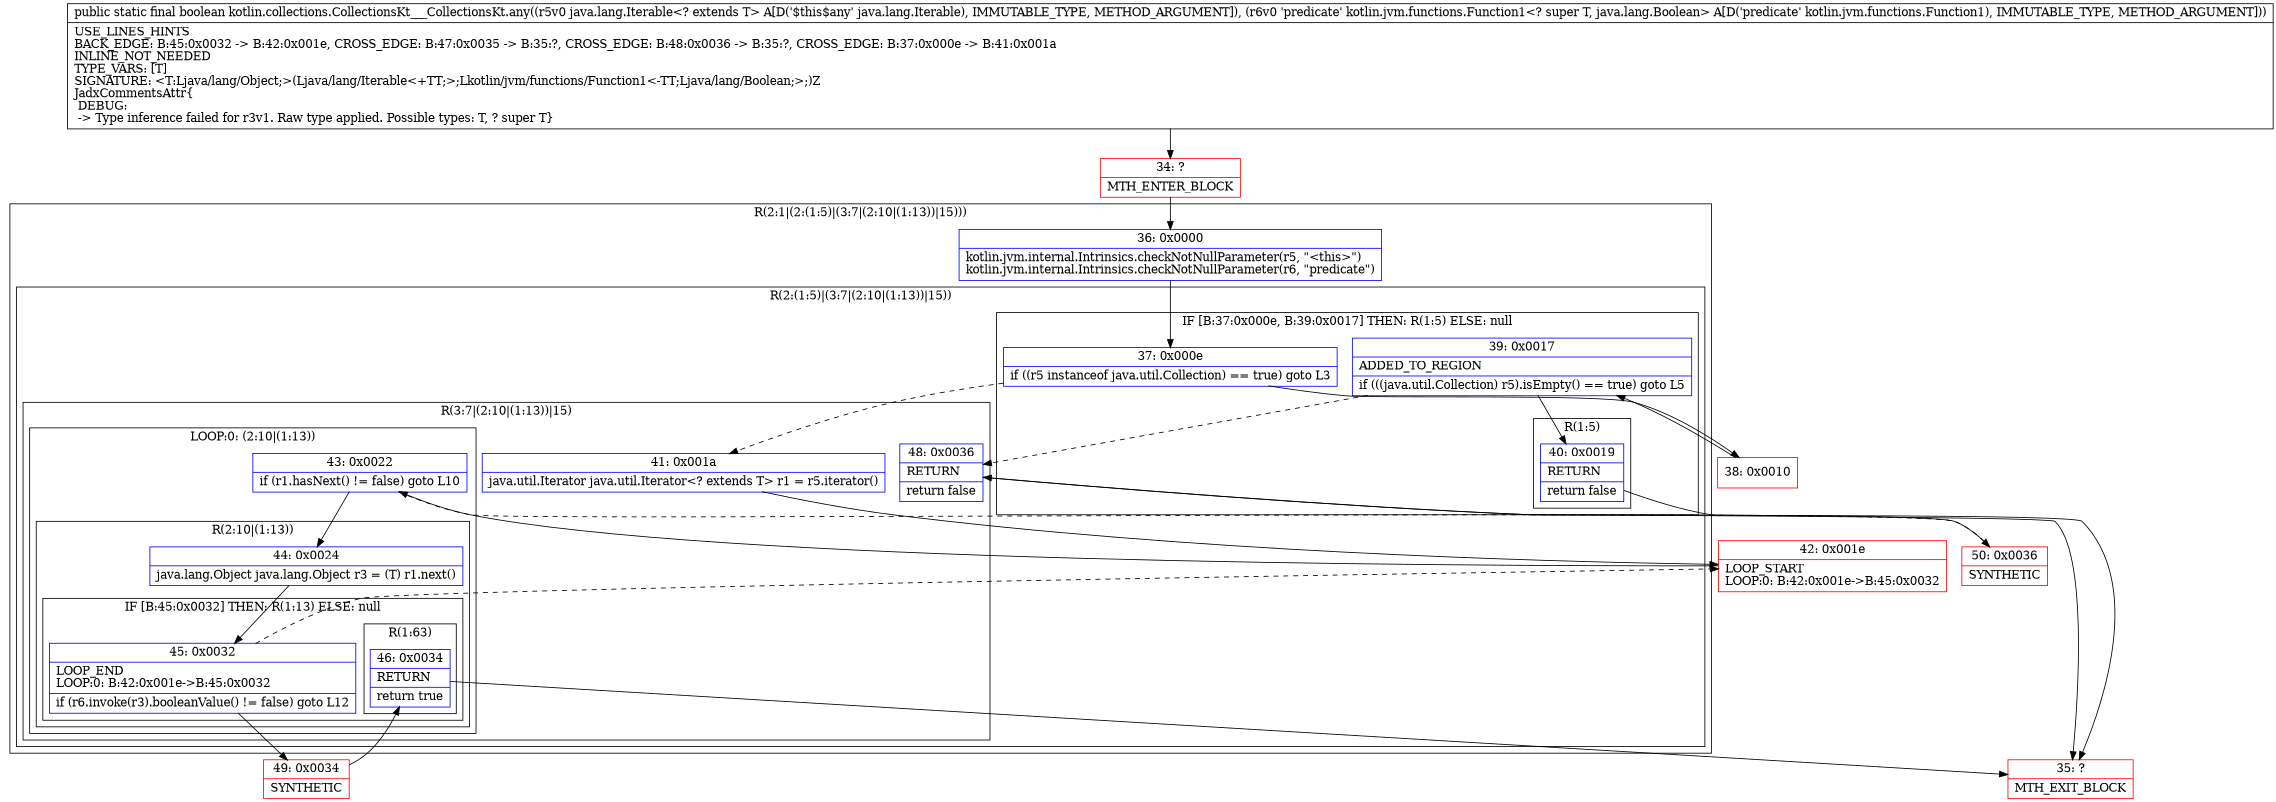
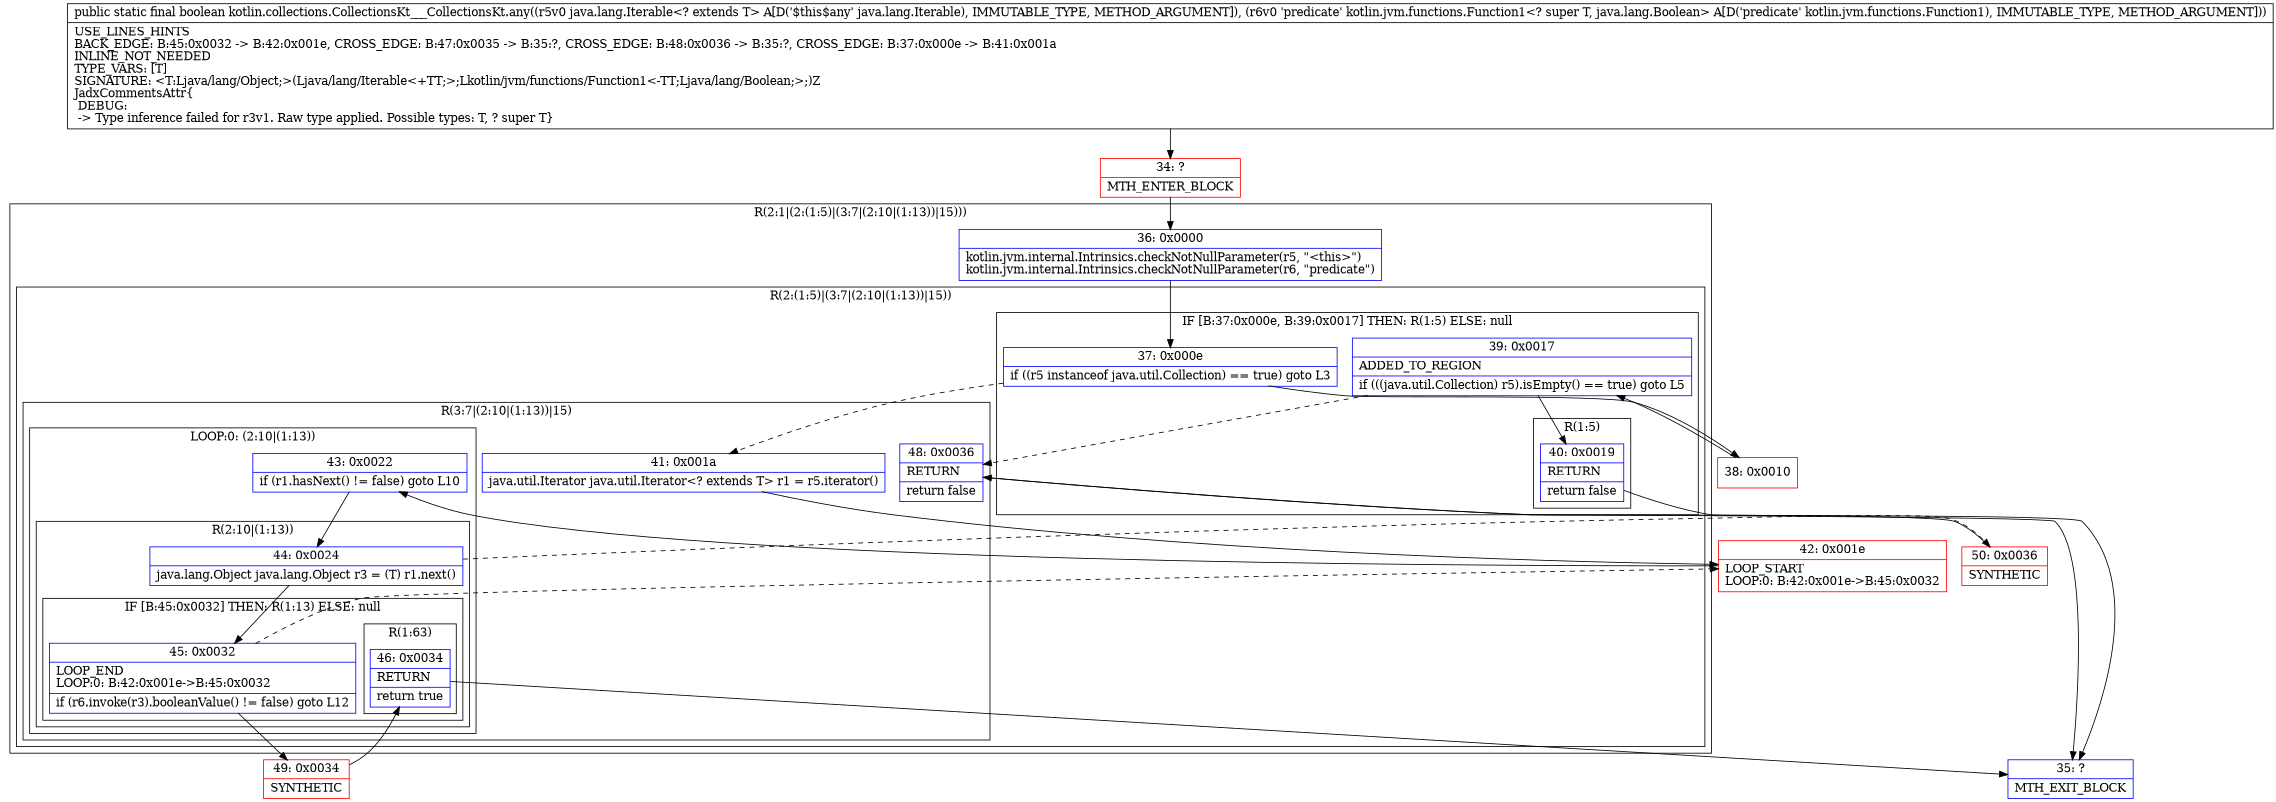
(953, 516) -> (1227, 530)
(2071, 779) -> (2071, 779)
